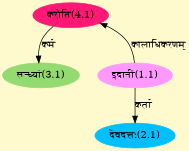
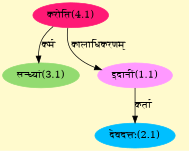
(126, 40) -> (73, 53)
